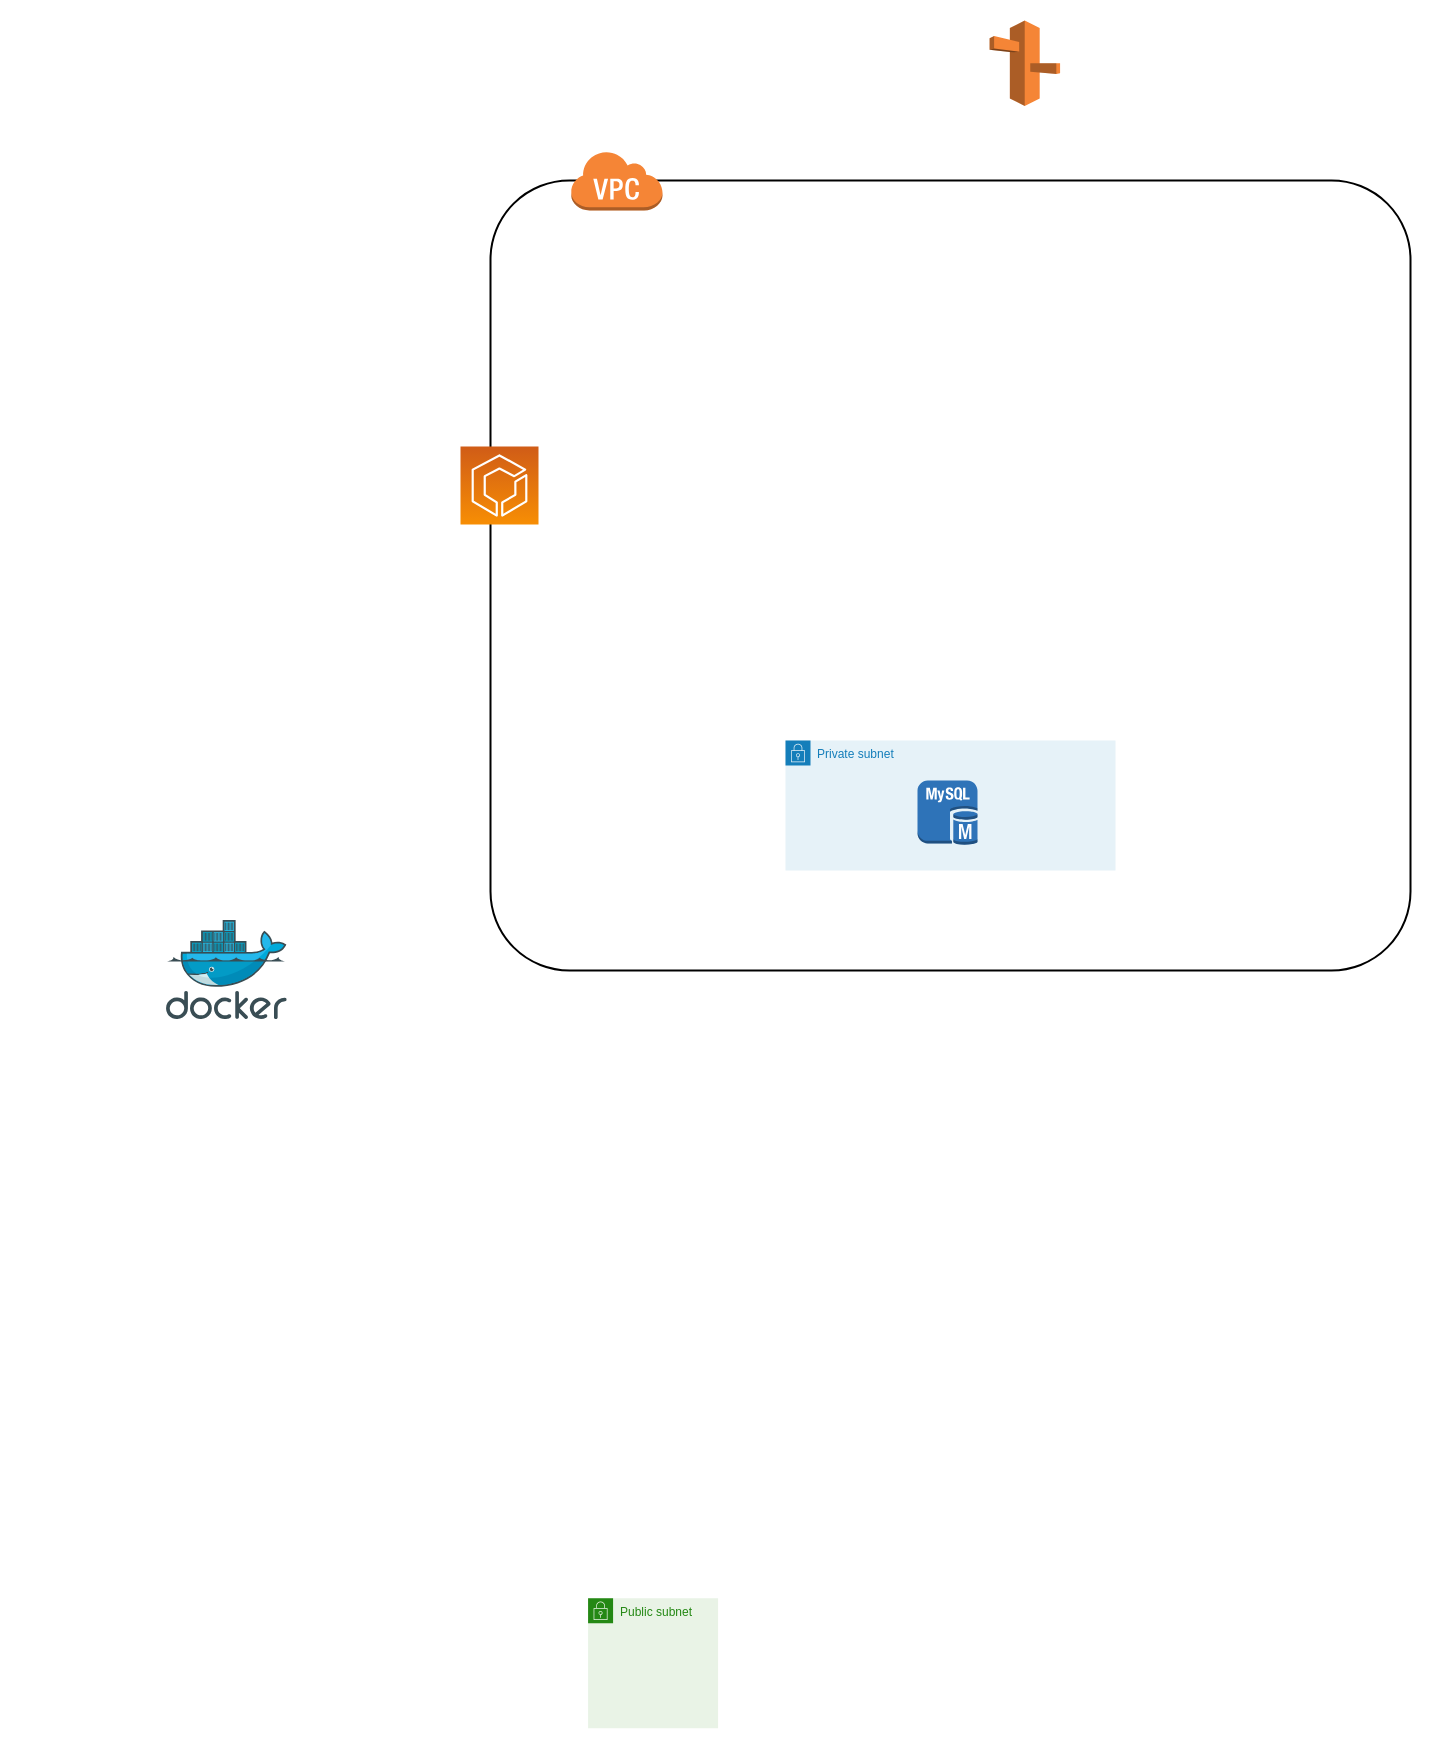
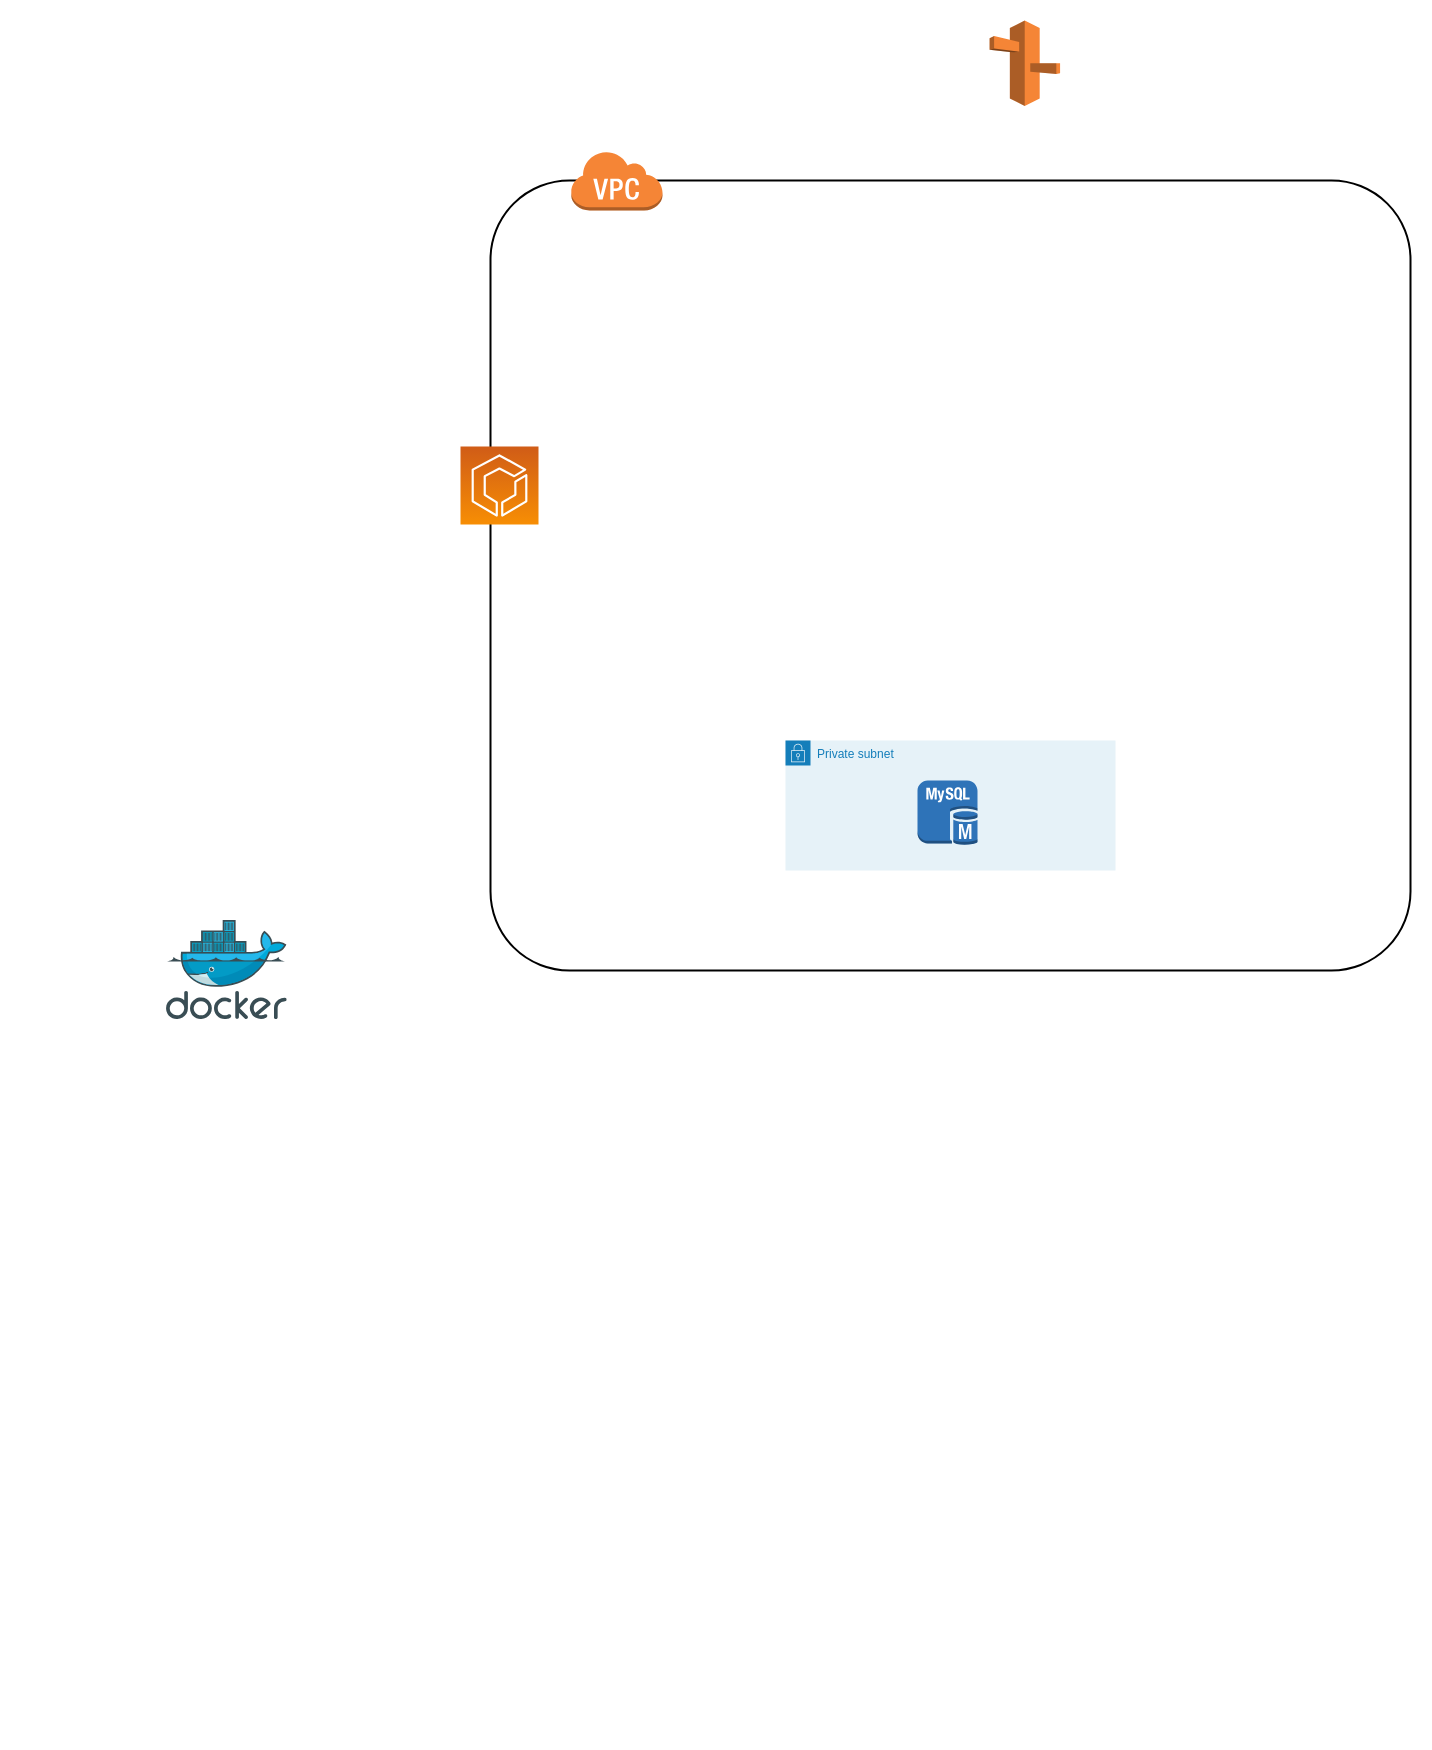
(653, 1663) -> none
